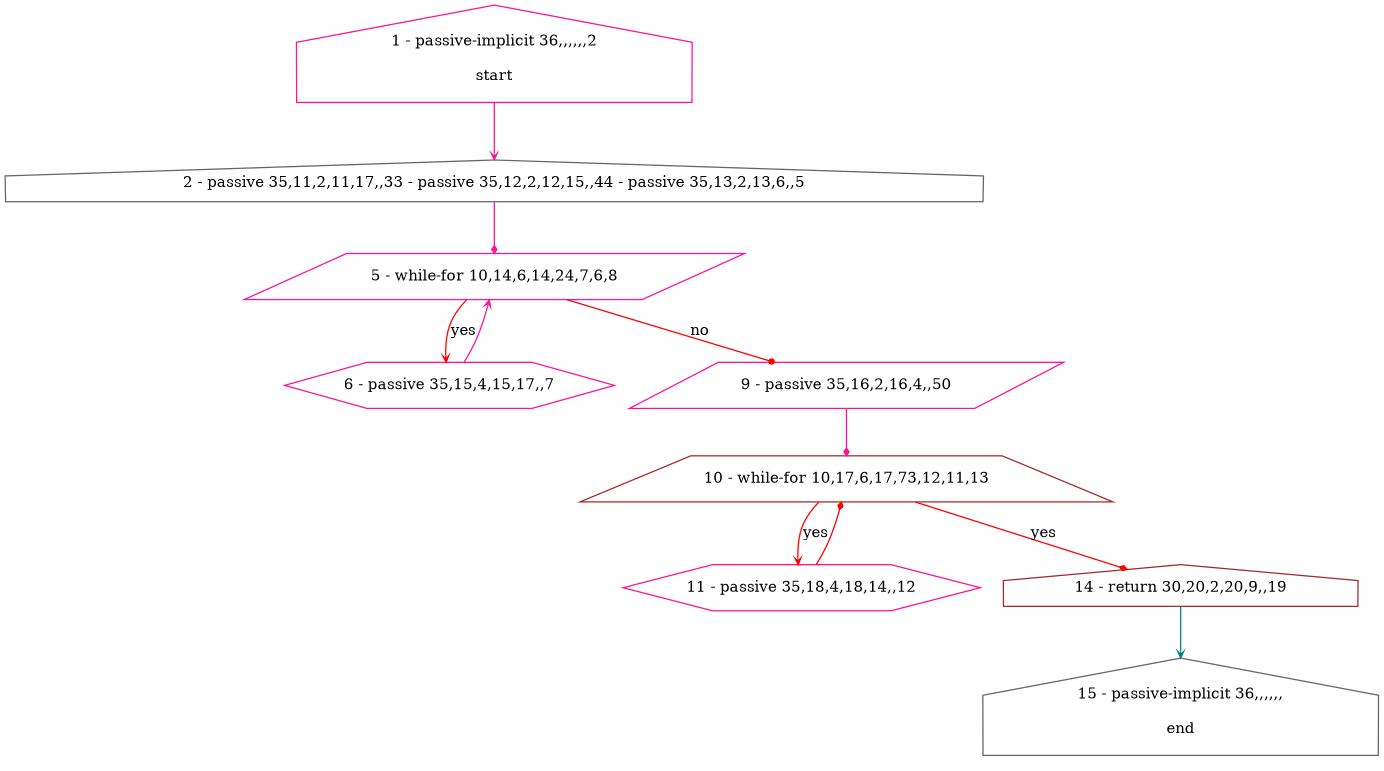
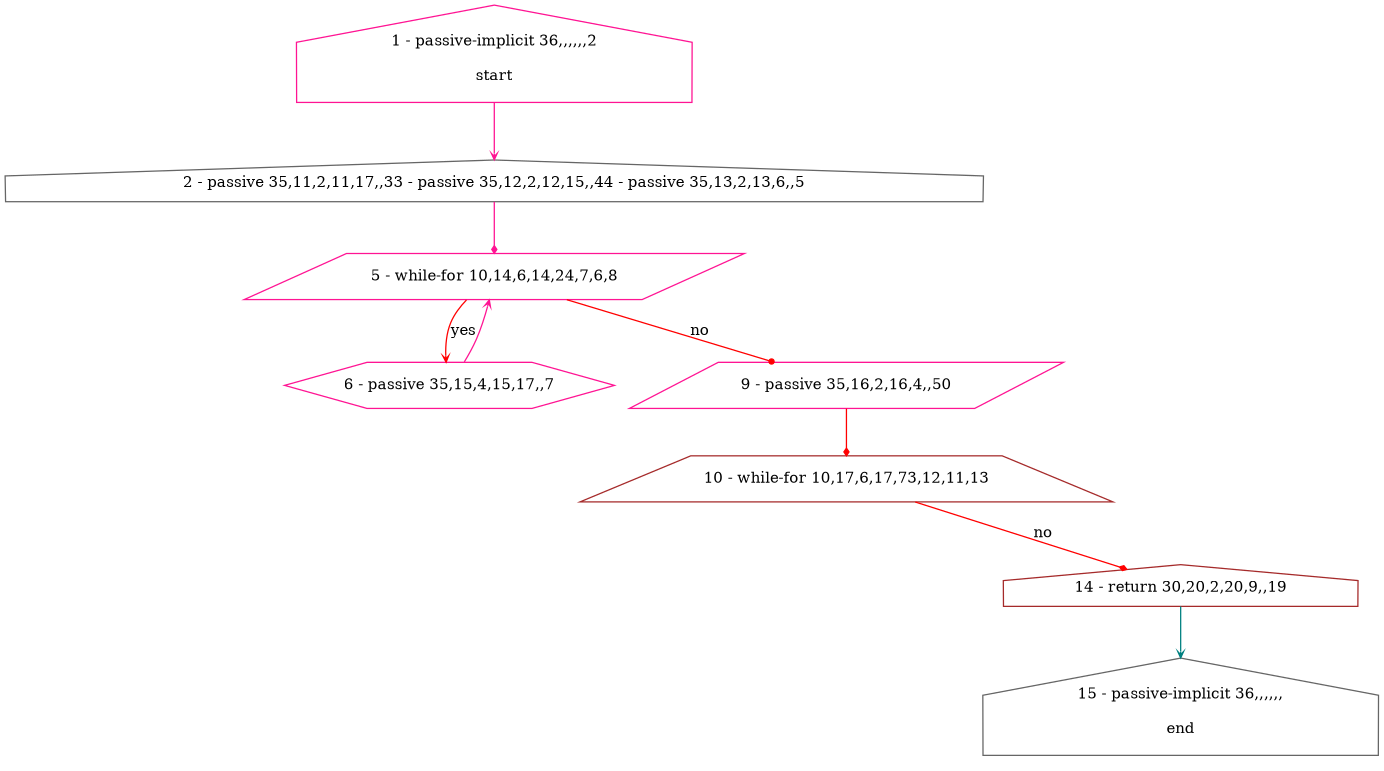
(846, 428) -> (846, 428)
(1044, 533) -> (1044, 533)
(802, 588) -> none
